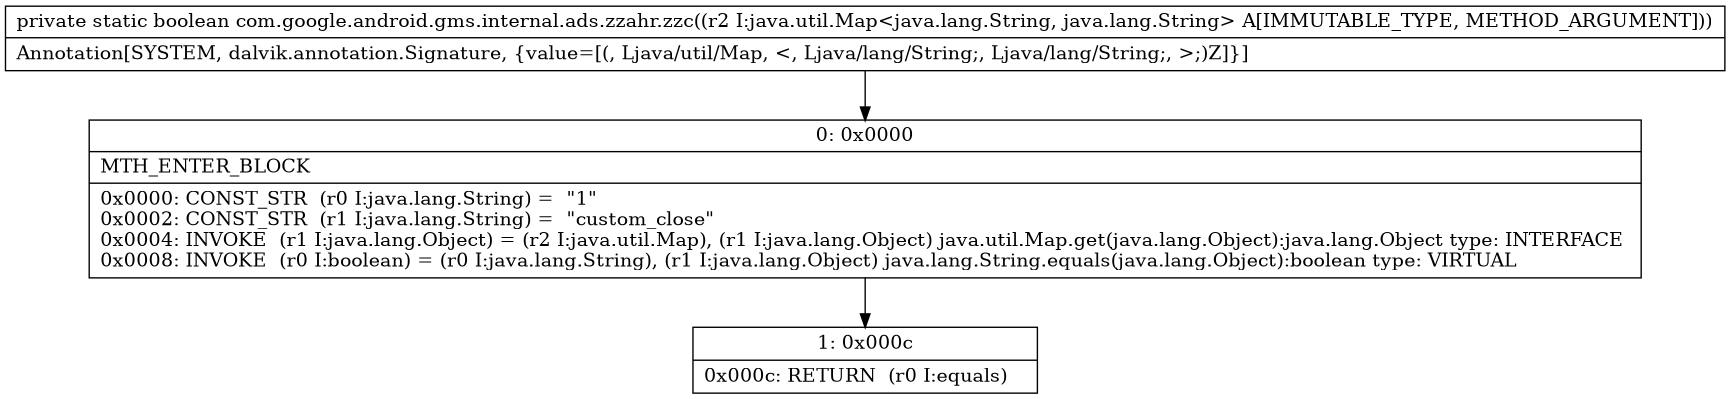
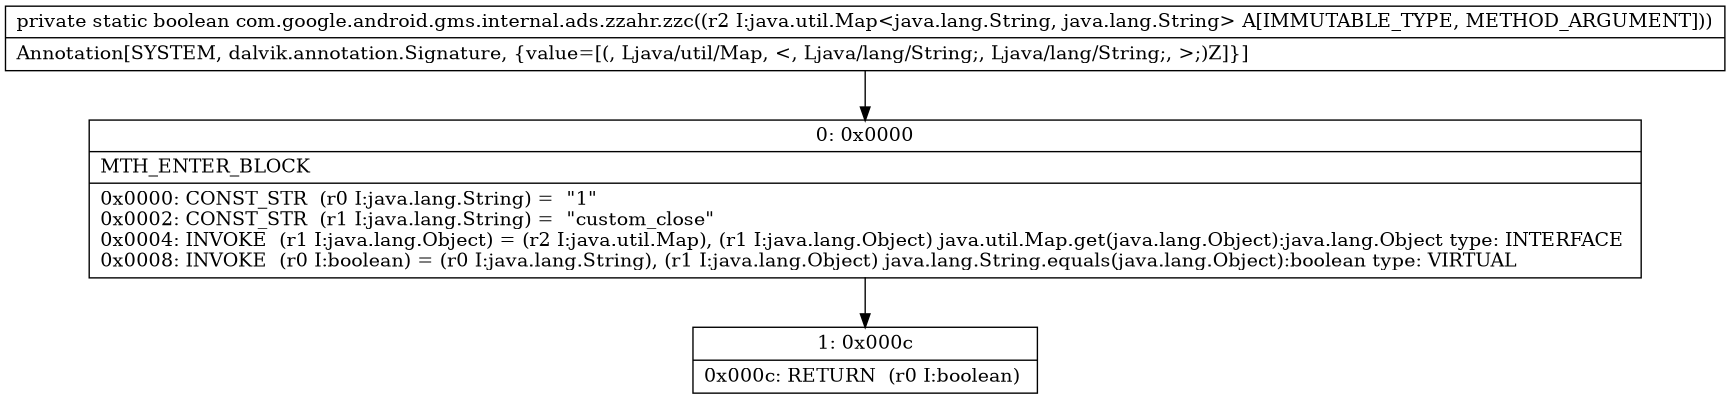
(859, 376) -> (865, 376)
